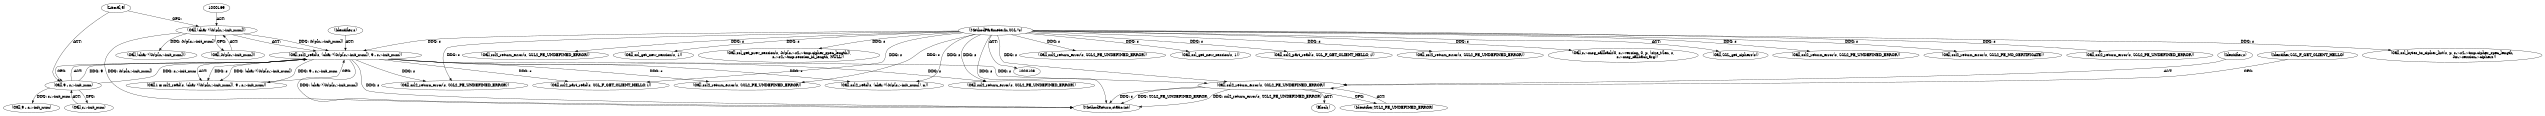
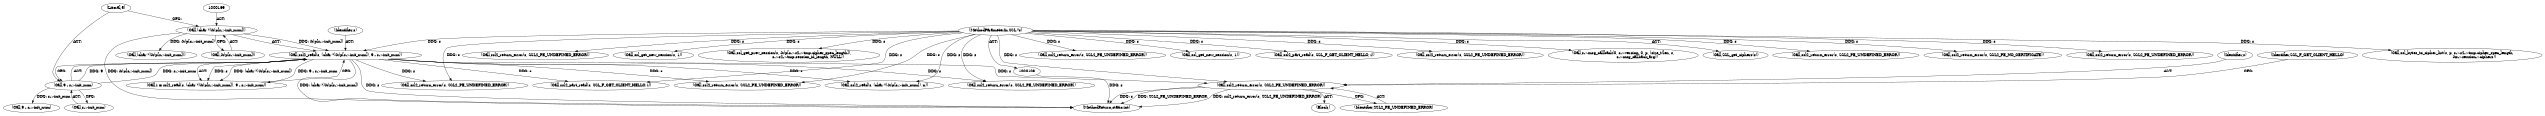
(1027, 79) -> (1081, 77)
